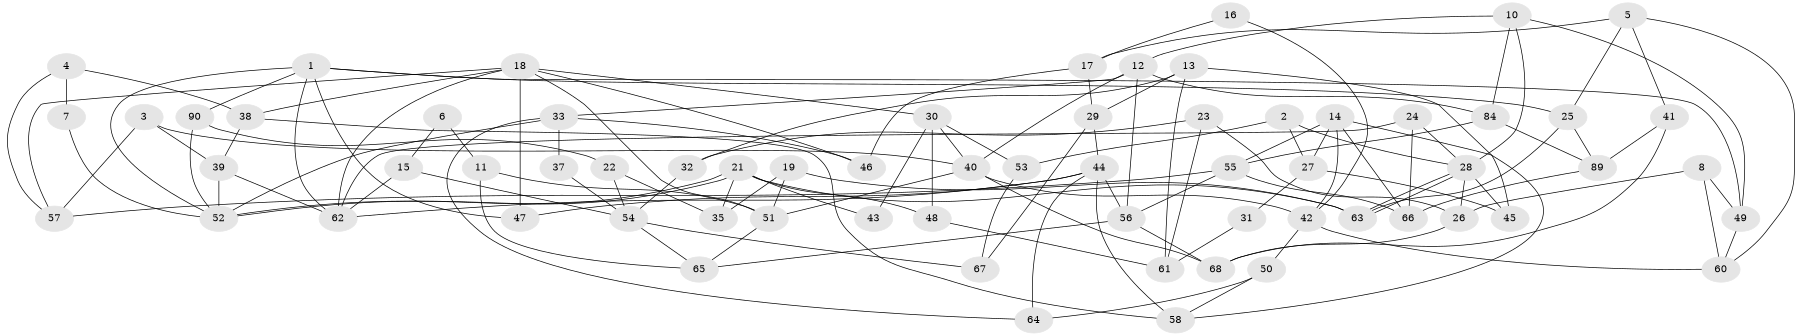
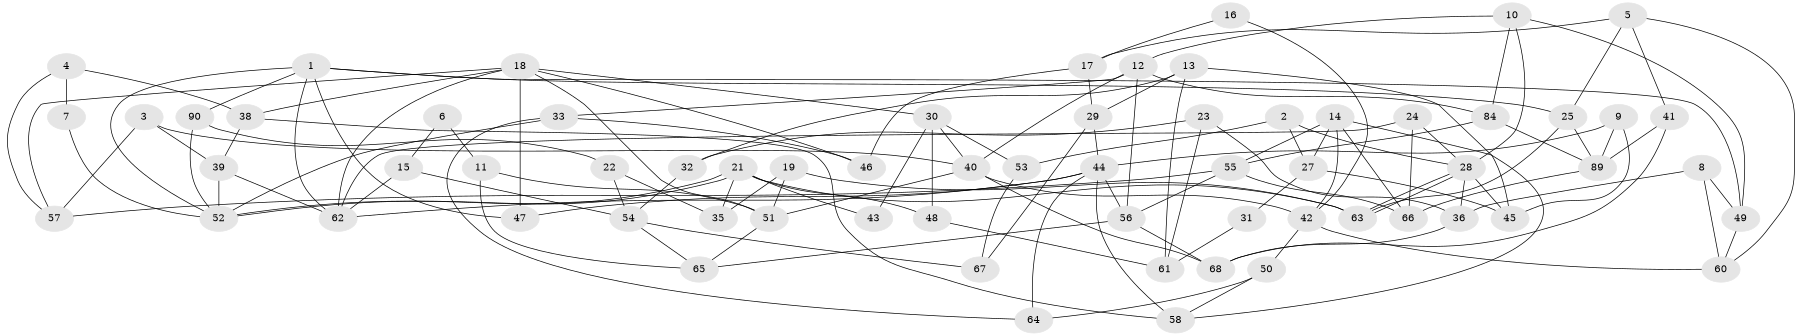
none -> (1619, 117)
(559, 168) -> none
(1459, 219) -> (1459, 219)
